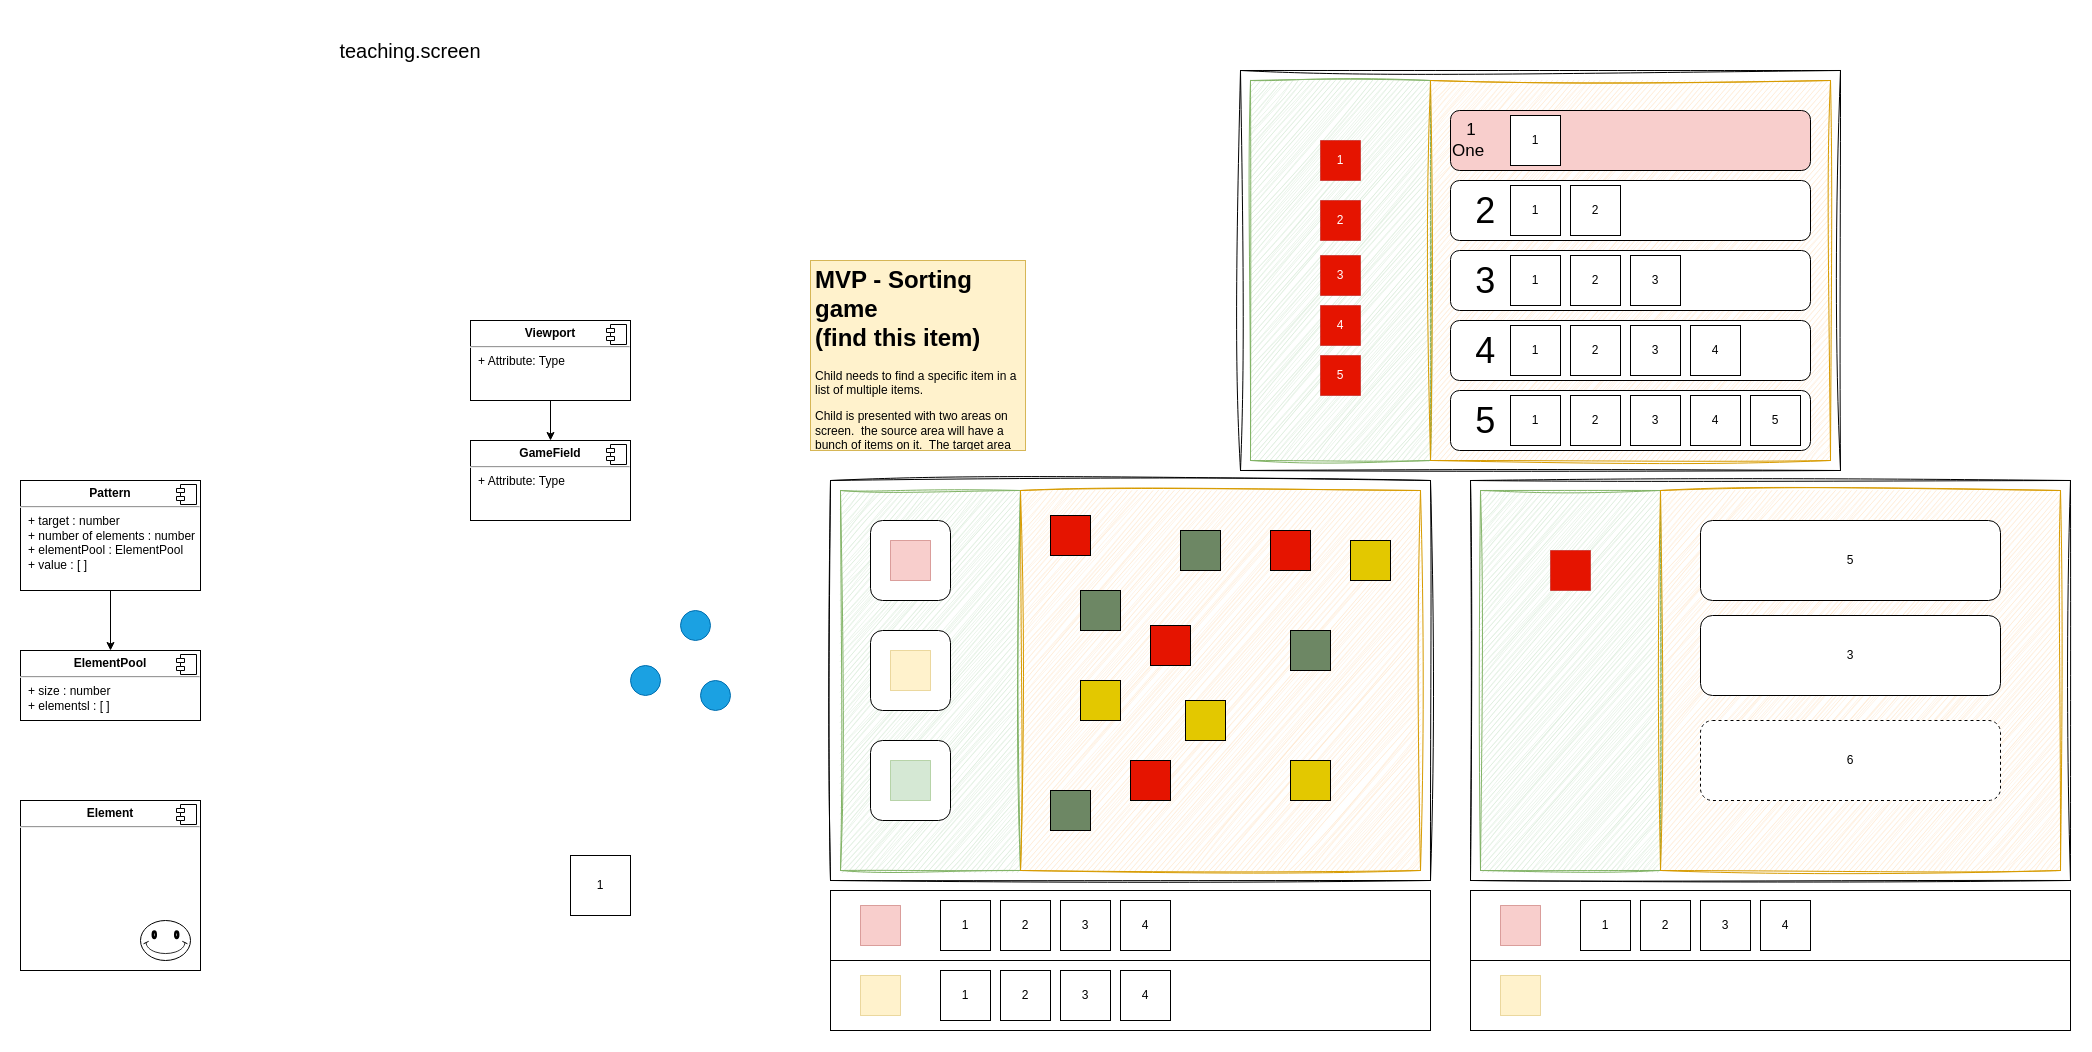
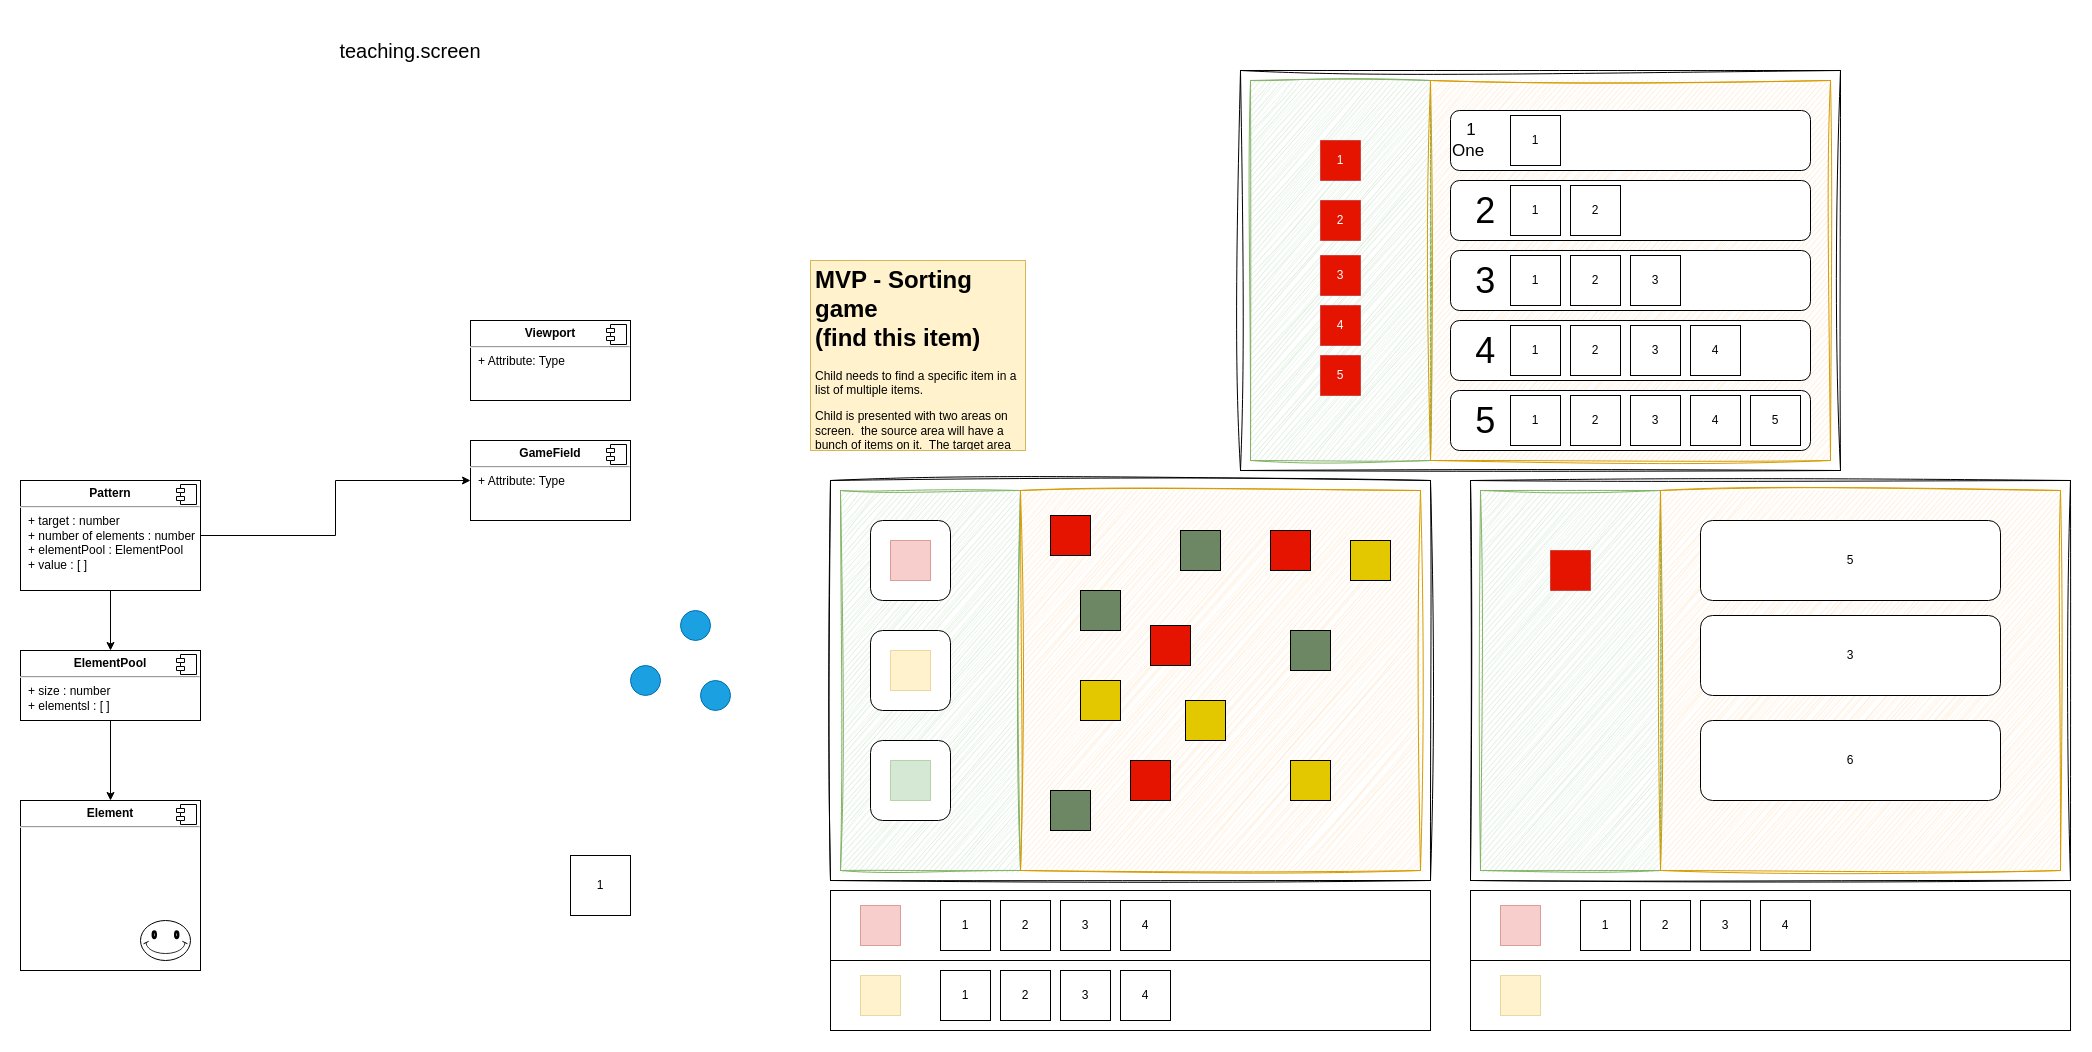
(1631, 141) -> (1631, 141)
(551, 417) -> none
none -> (336, 512)
none -> (111, 757)
(1851, 761) -> (1851, 761)
